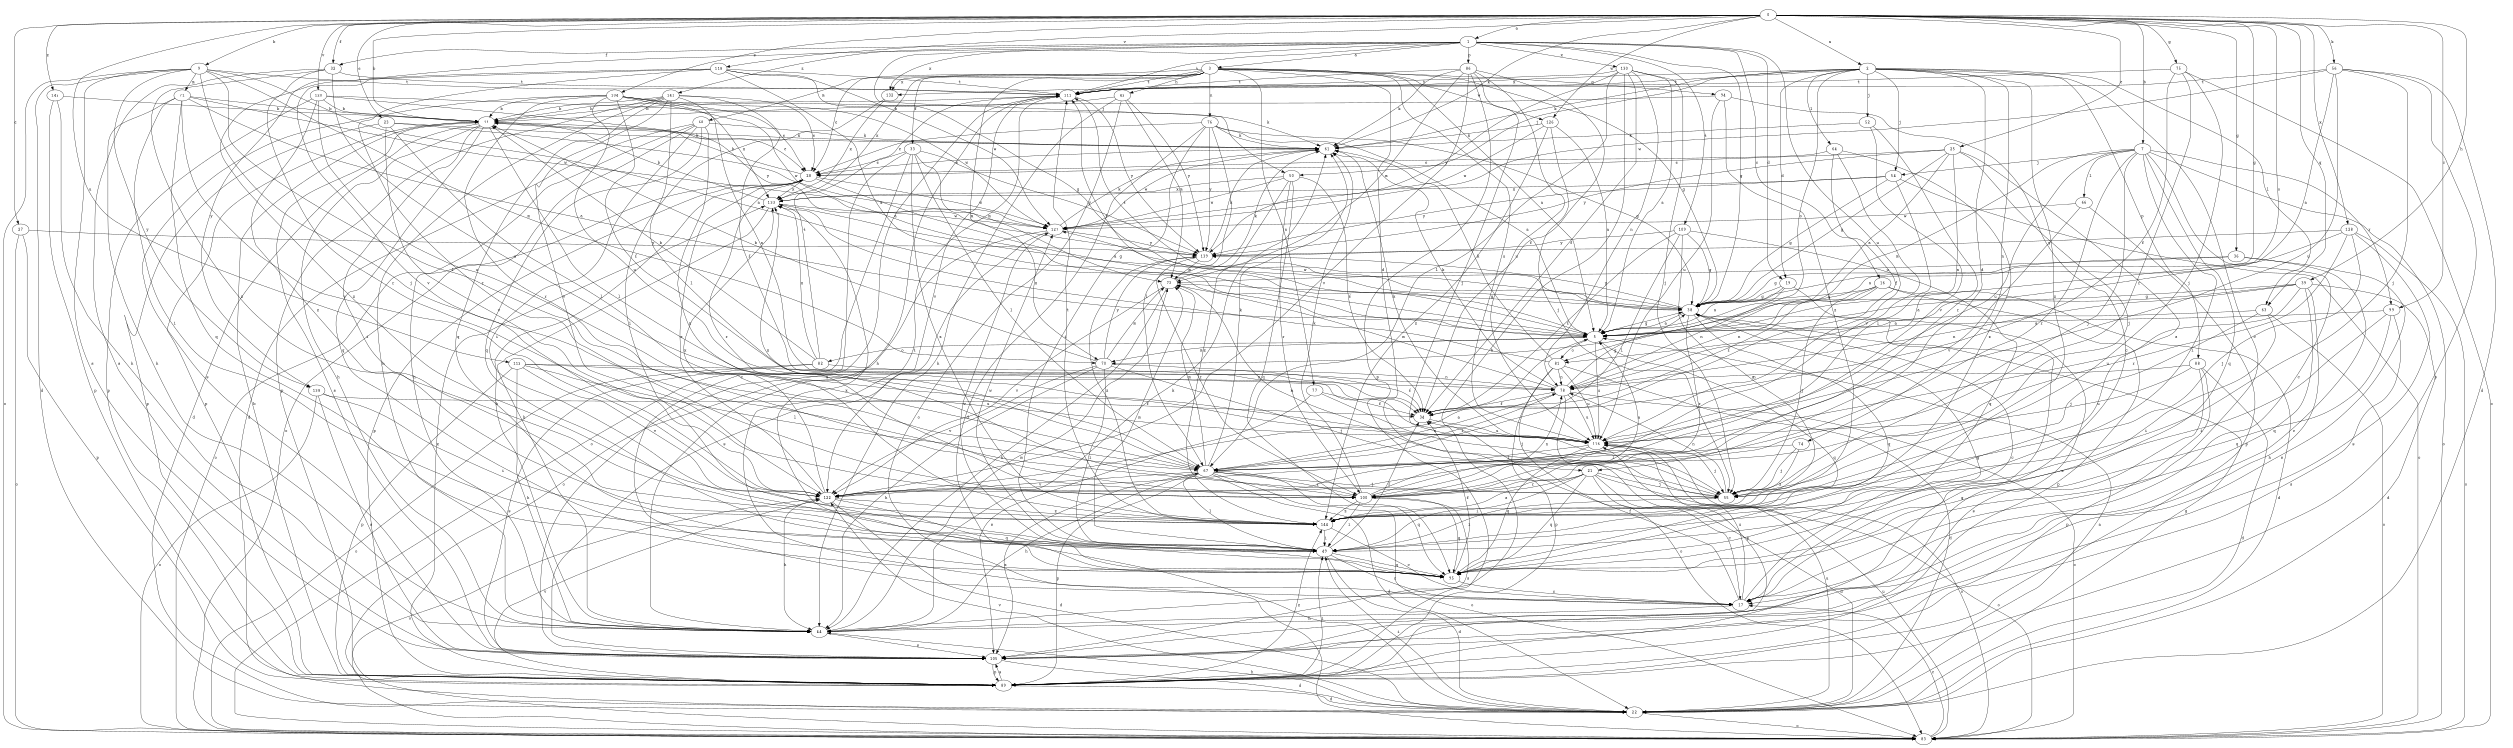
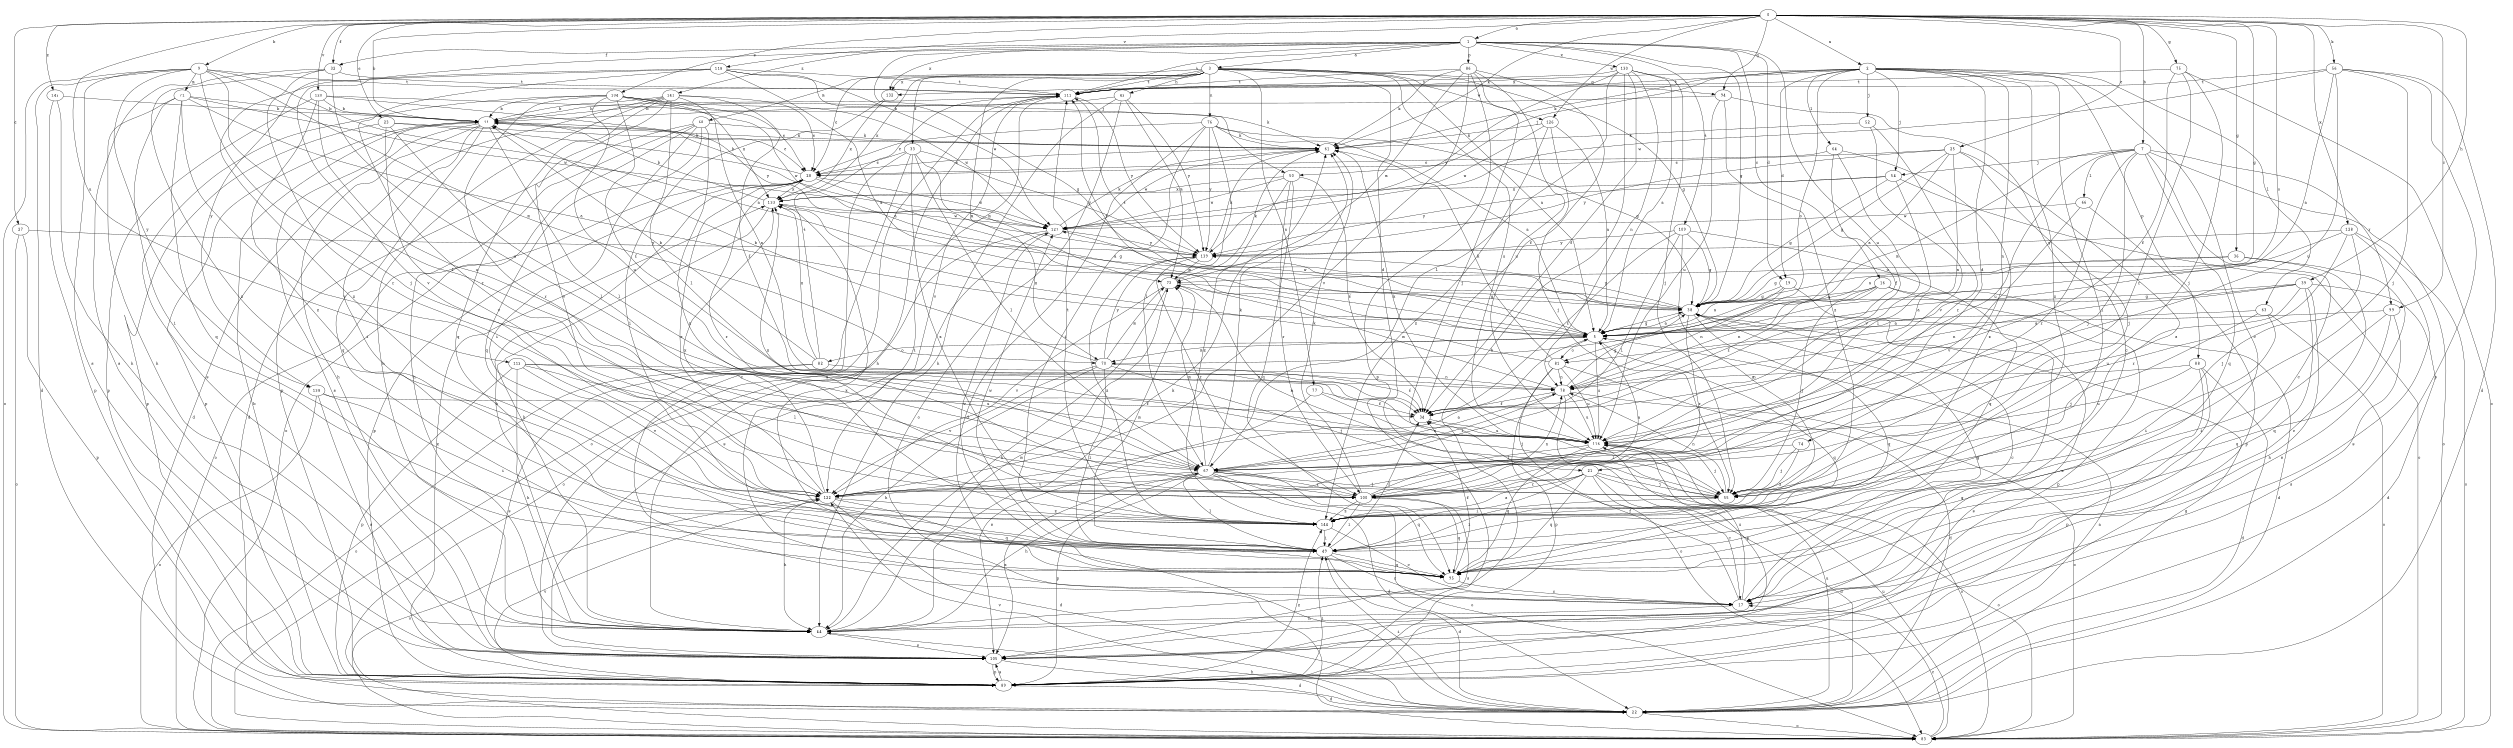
(2290, 29) -> (1753, 59)
(1435, 260) -> none
(1892, 488) -> (1961, 452)
